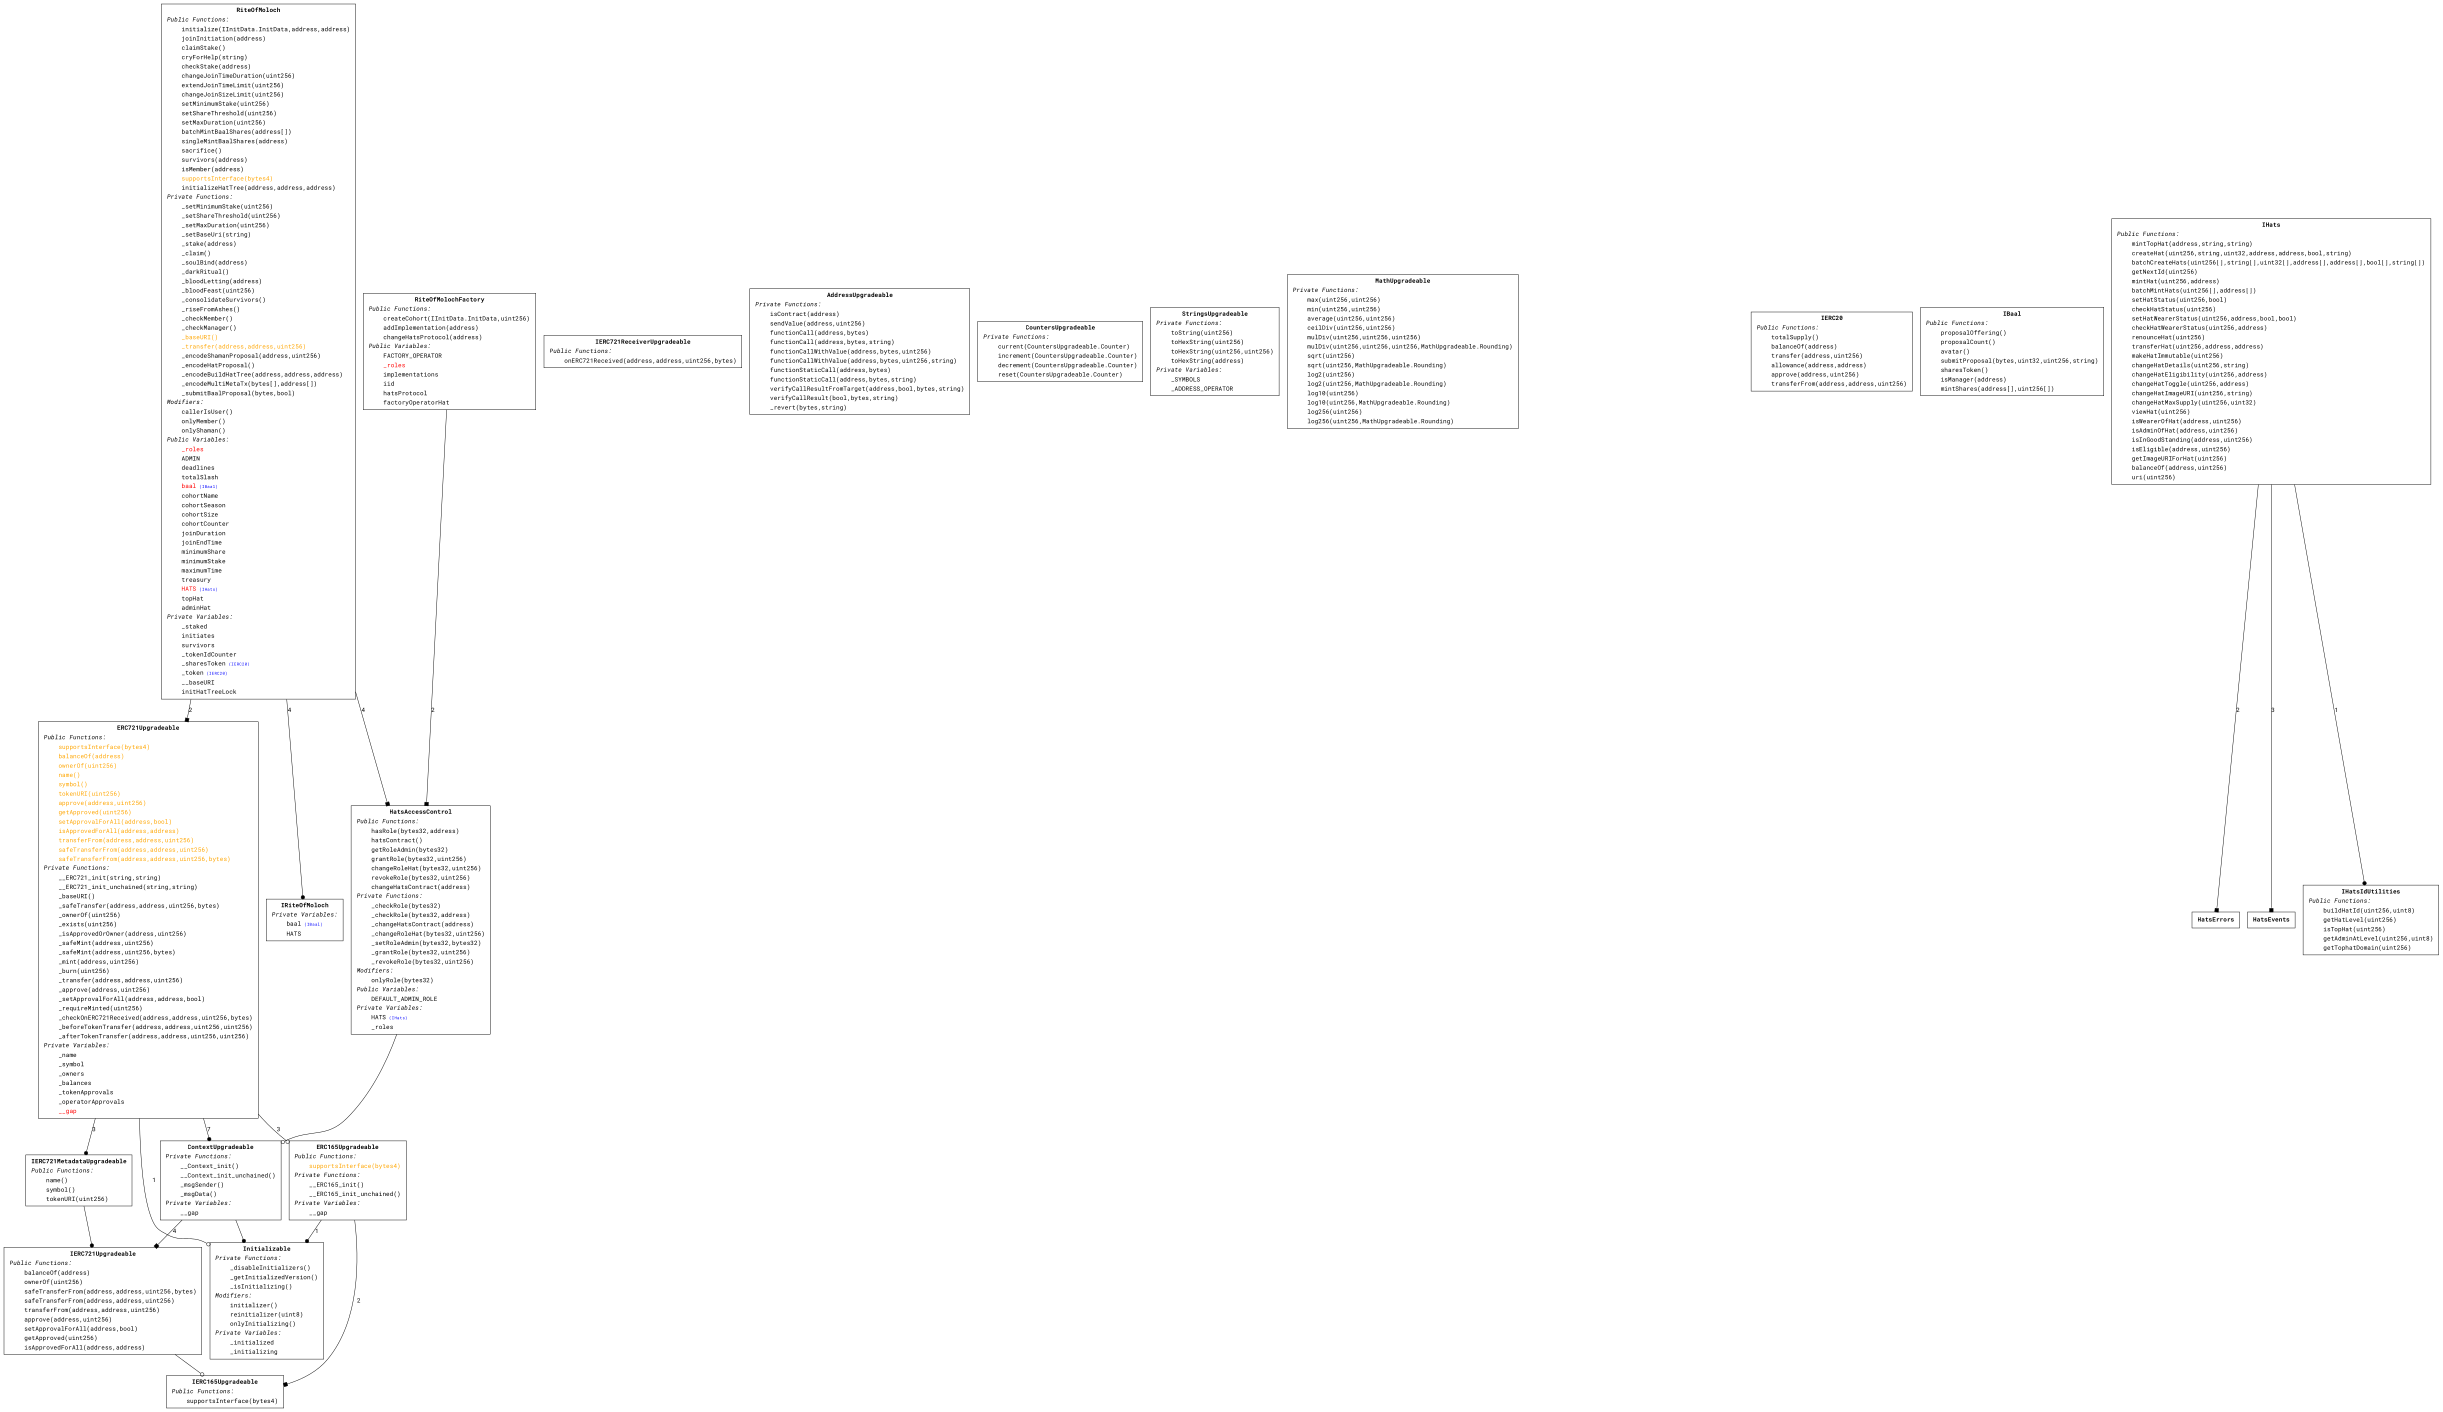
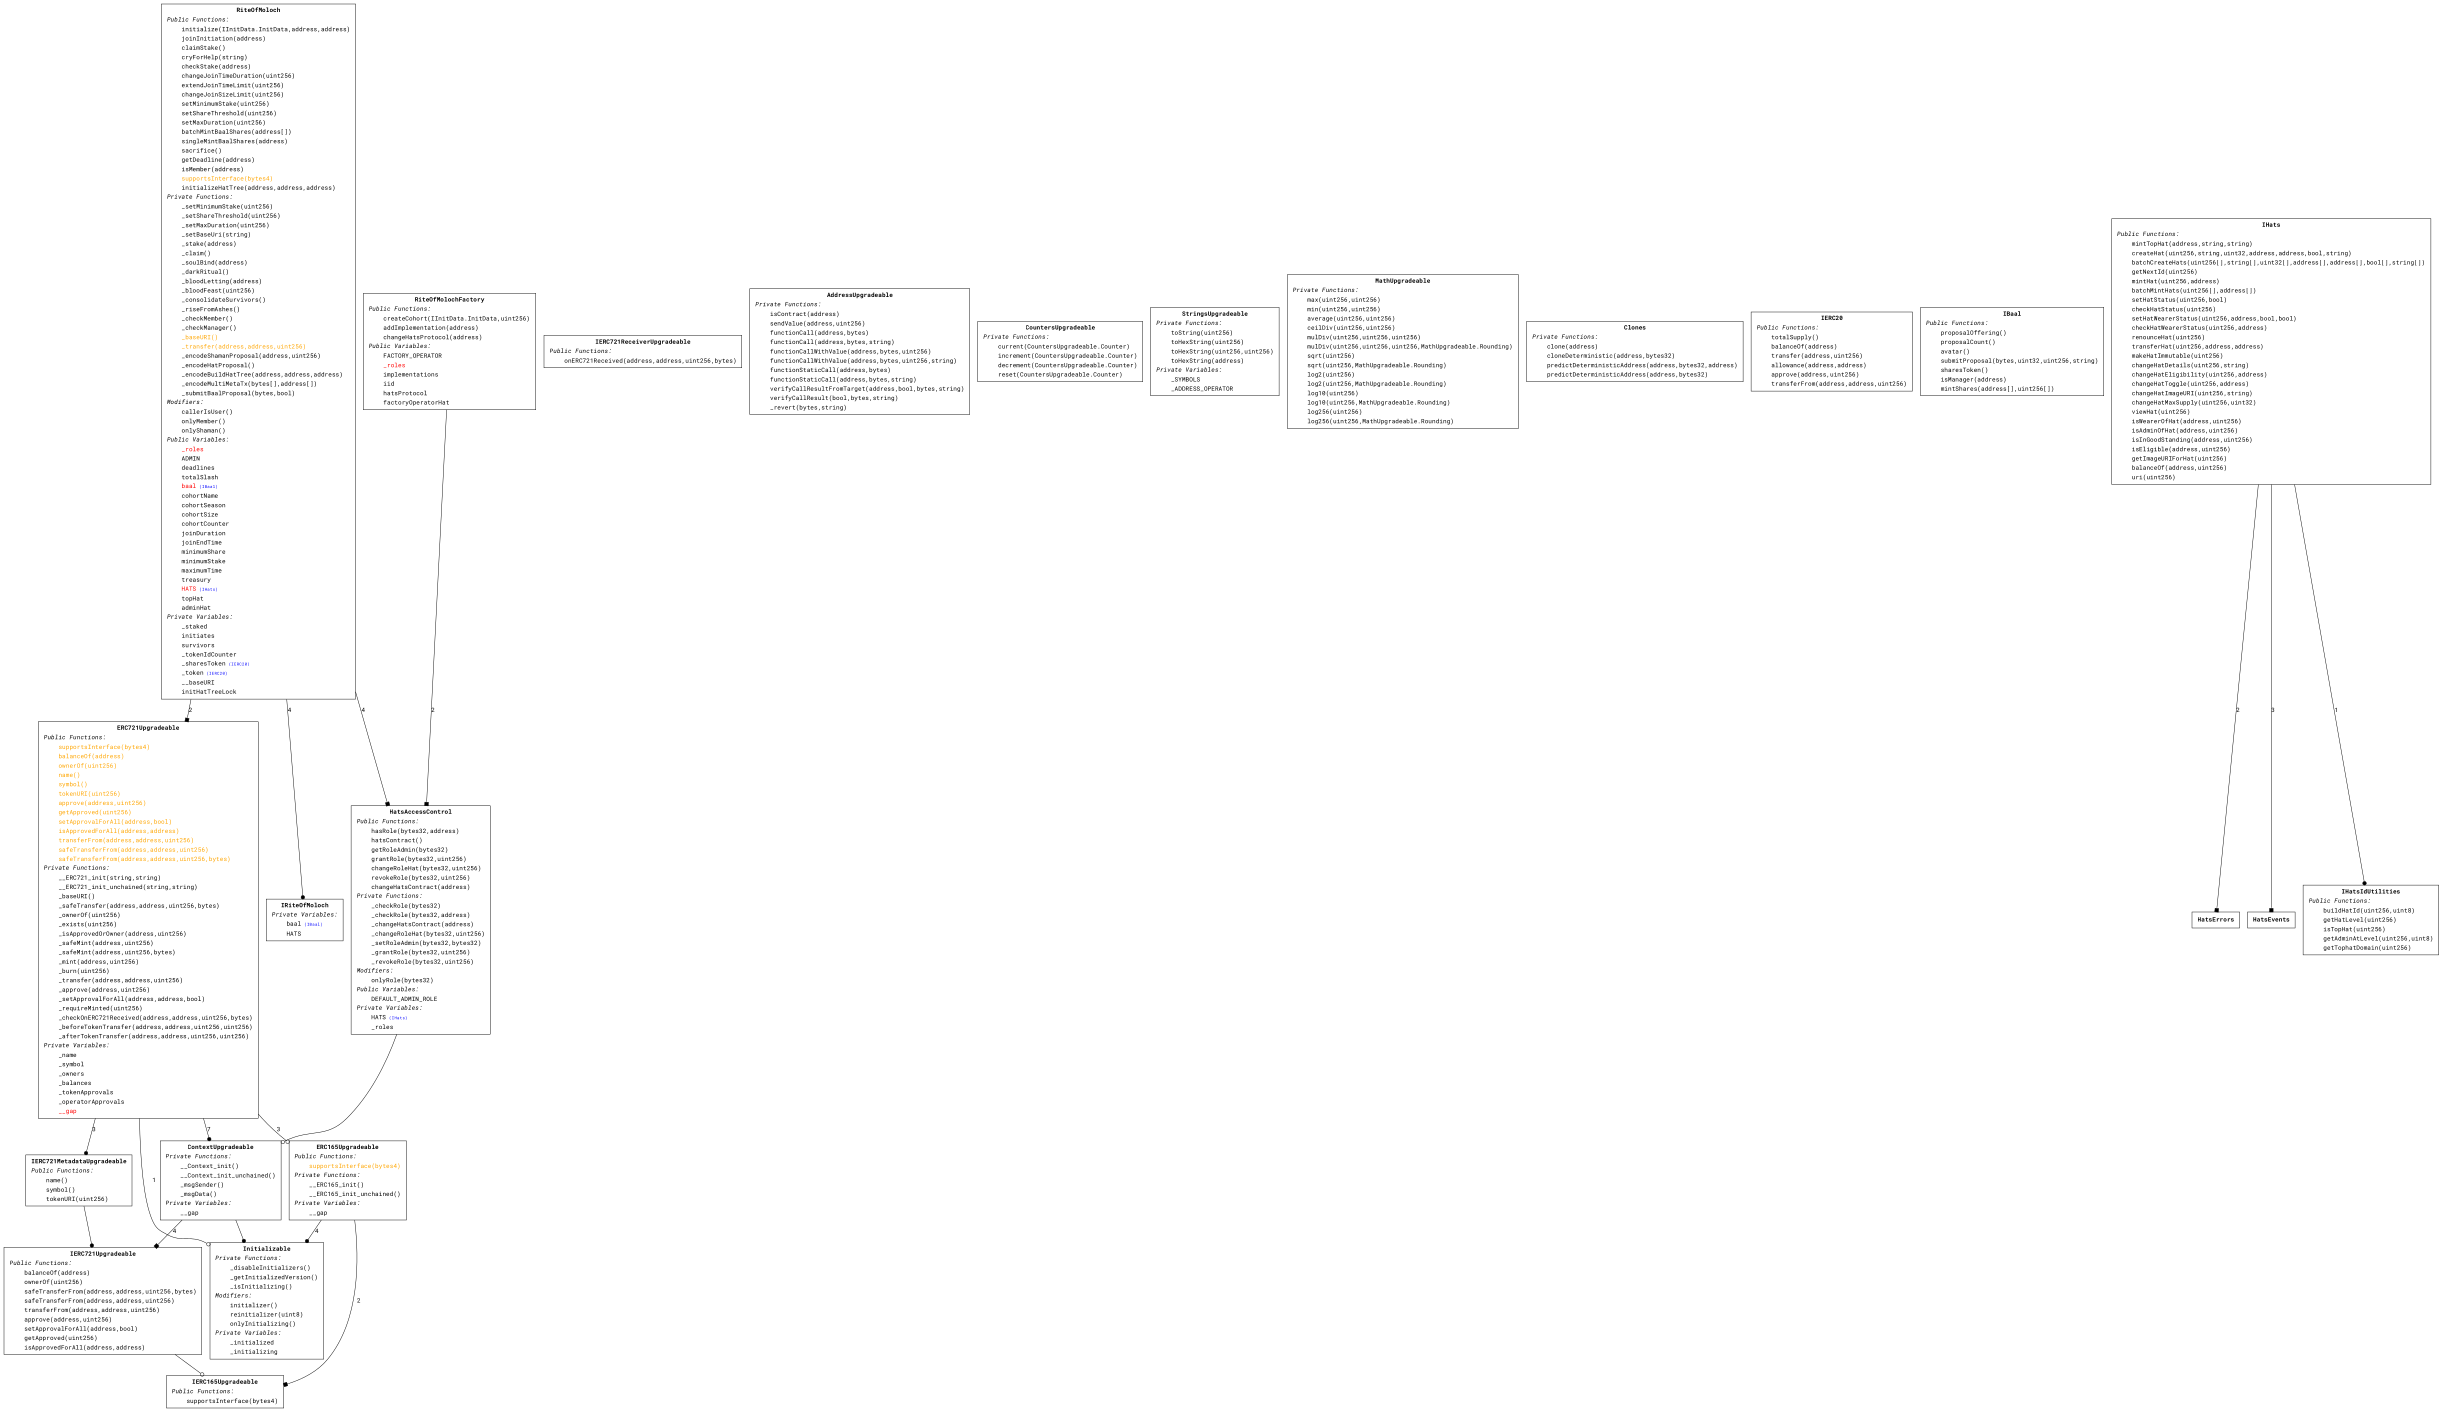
(207, 160) -> (211, 160)
none -> (1635, 352)
(317, 1231) -> (317, 1231)
